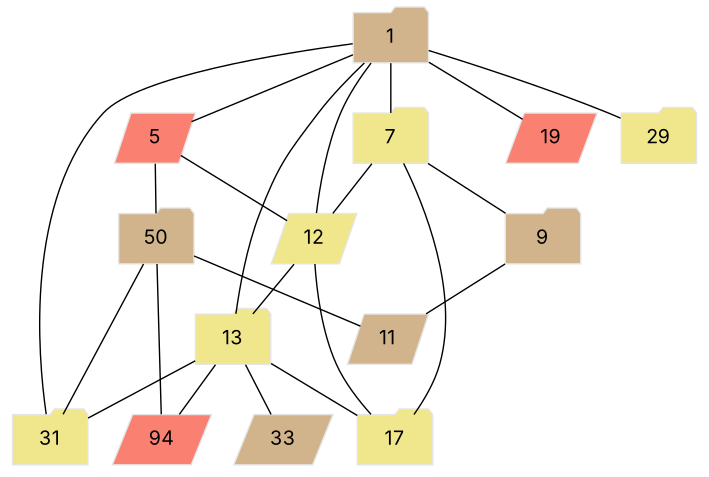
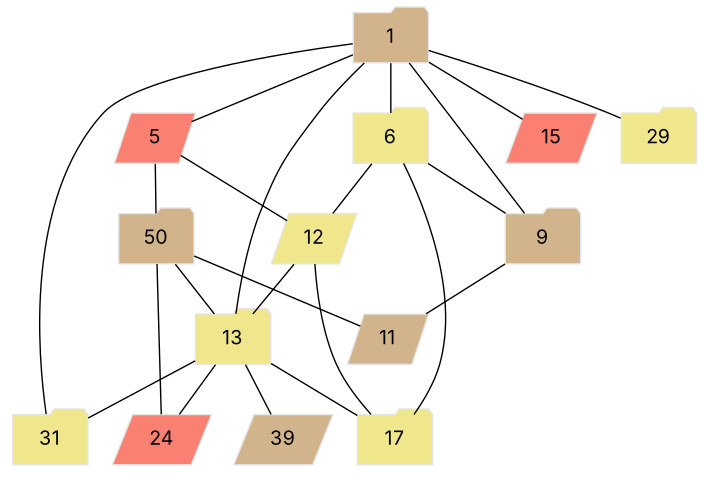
(333, 134) -> (467, 138)
(391, 138) -> (391, 138)
(551, 138) -> (551, 138)
(103, 339) -> (195, 289)
(162, 440) -> (162, 440)
(283, 440) -> (283, 440)
